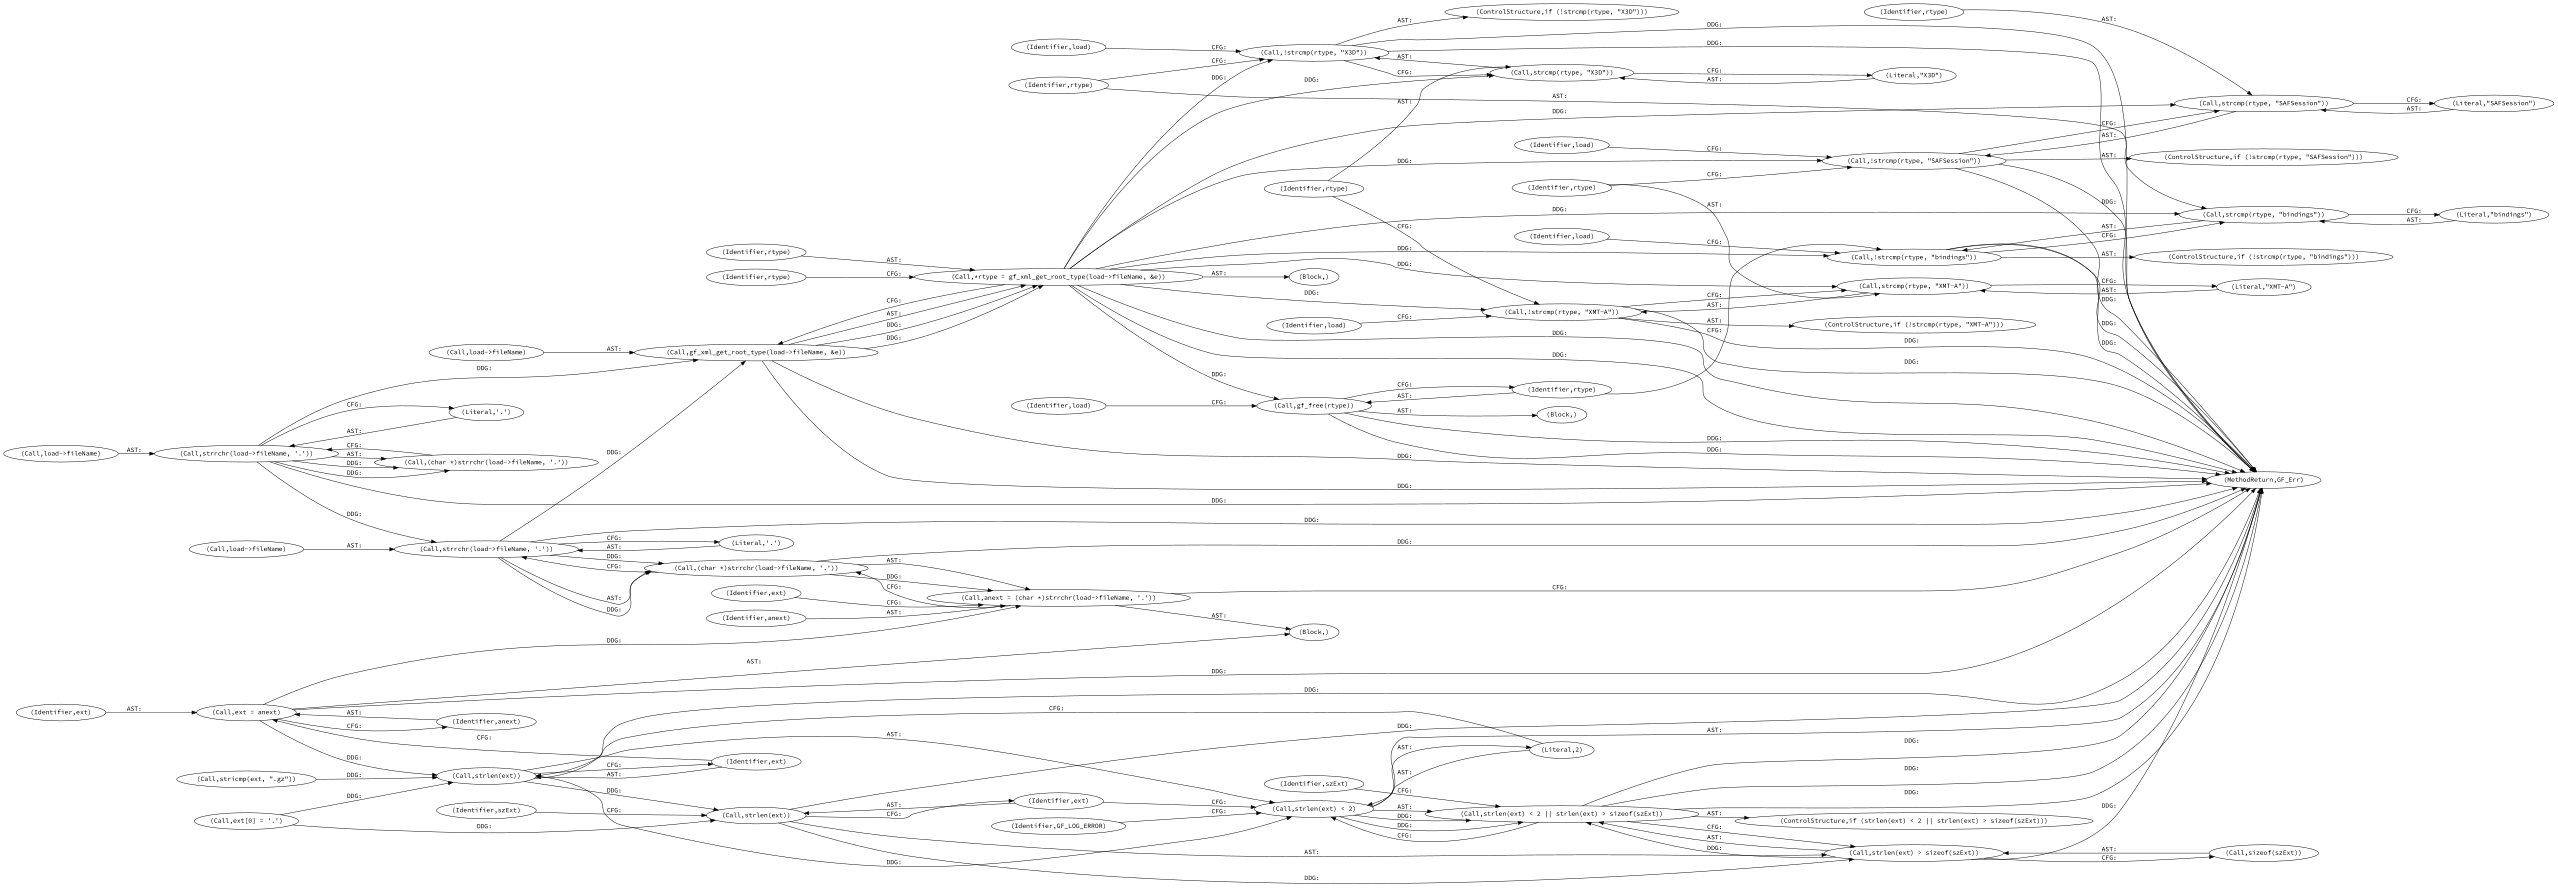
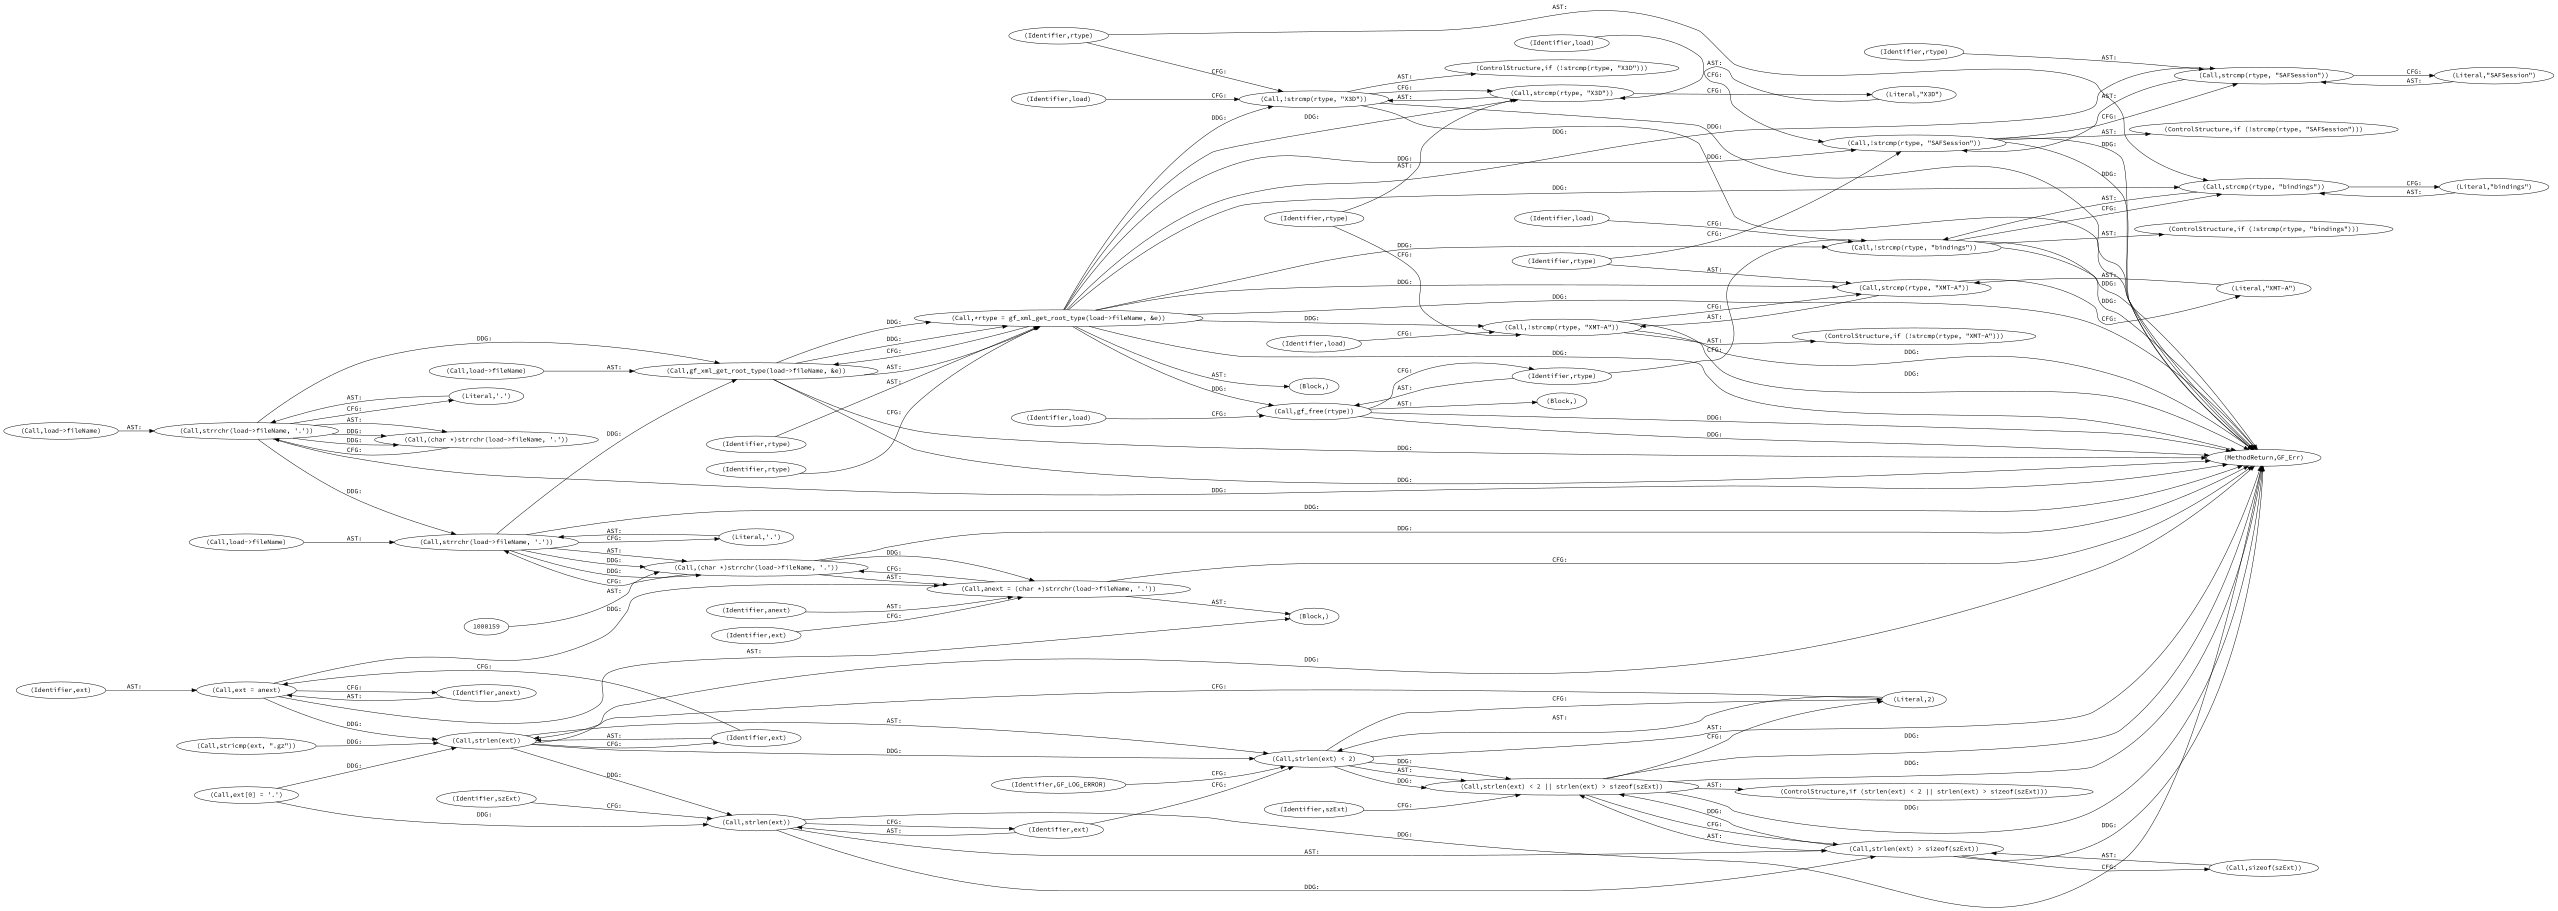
none -> (486, 627)
(1300, 674) -> none
(1407, 748) -> (1562, 699)
(1436, 842) -> (1733, 735)
